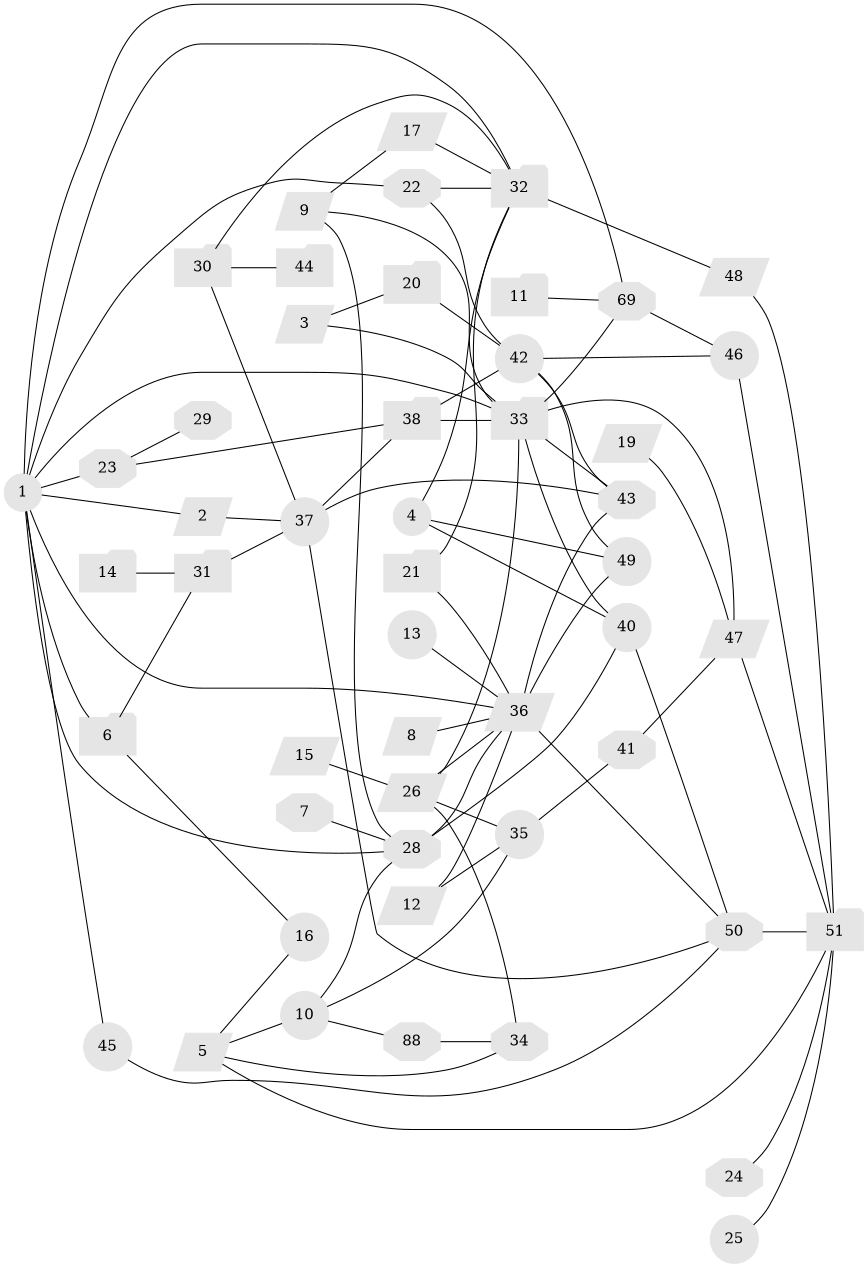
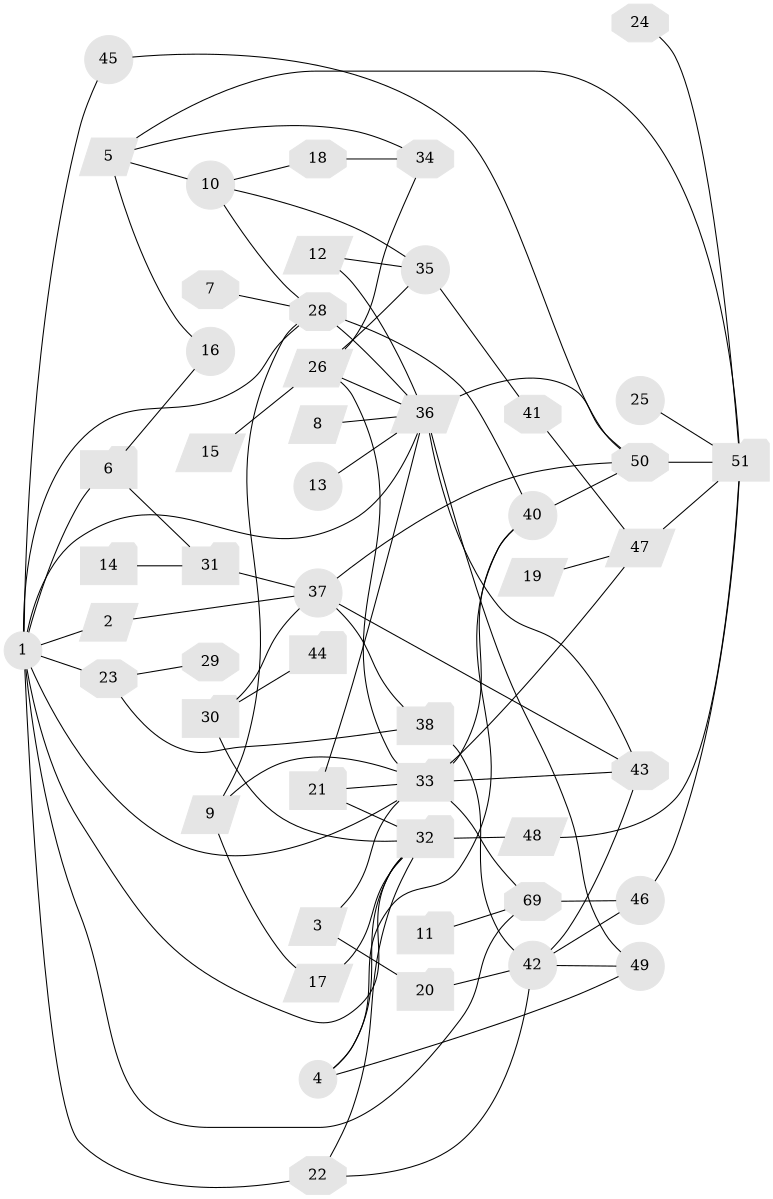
(466, 420) -> (372, 786)
(412, 1042) -> (318, 159)
